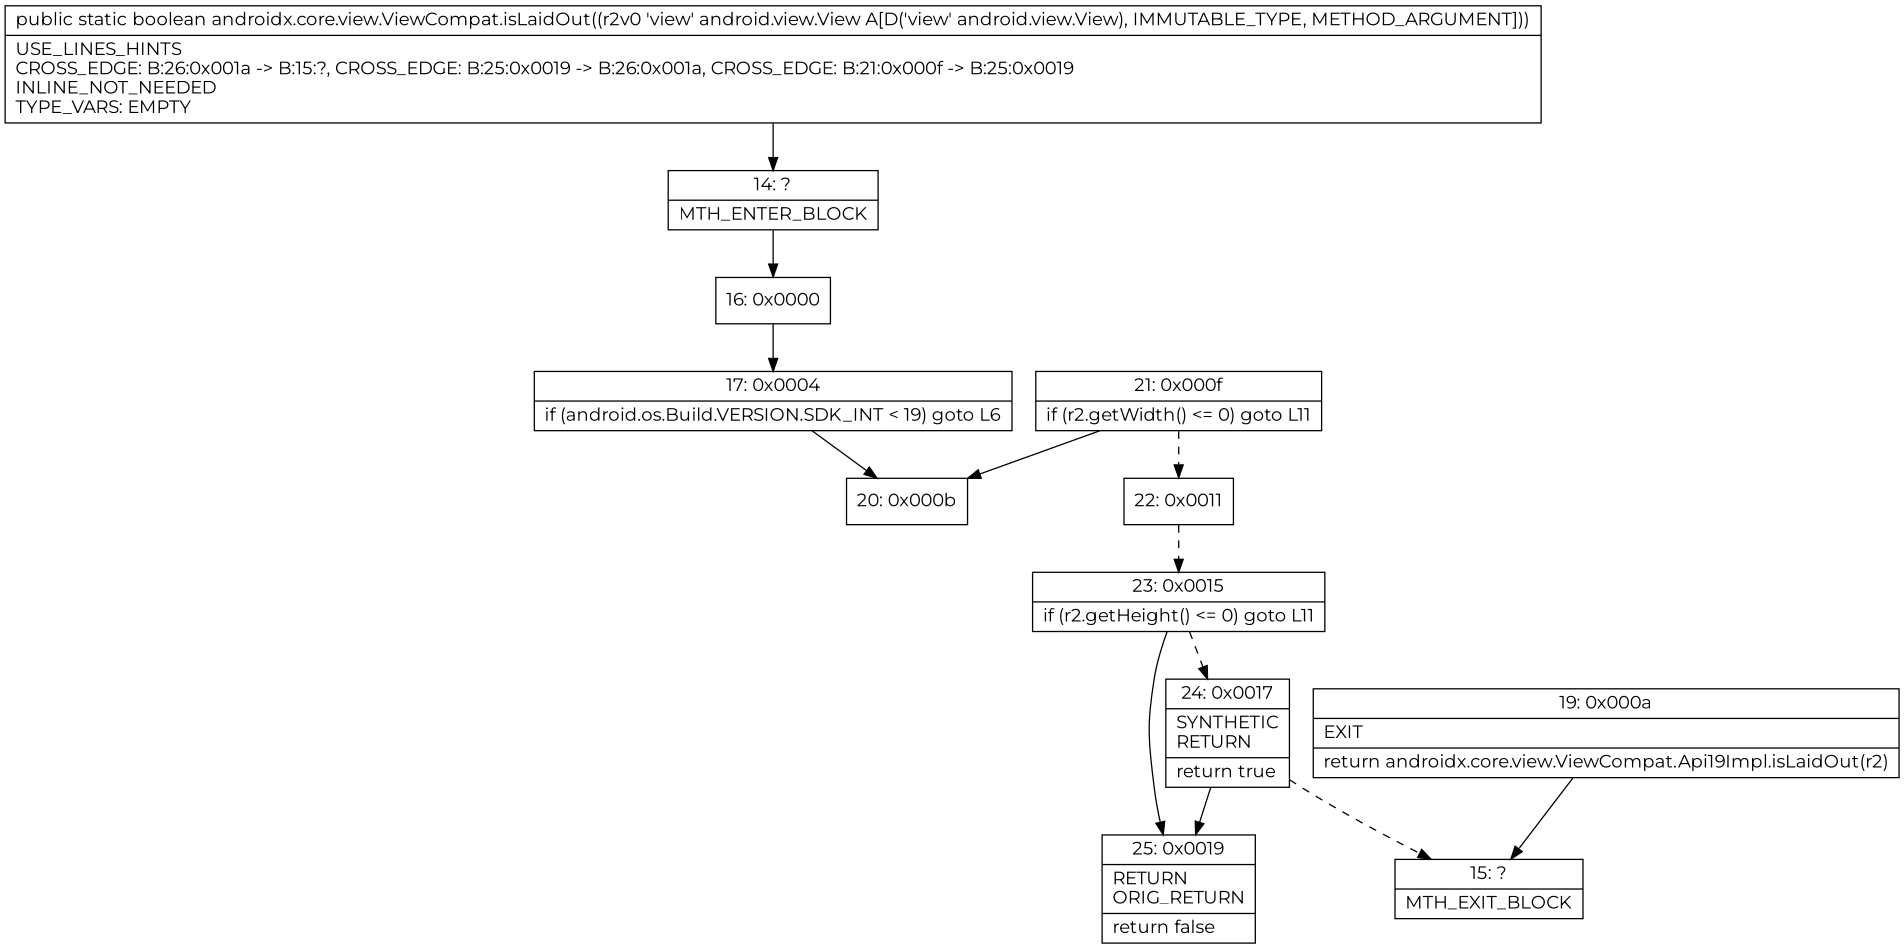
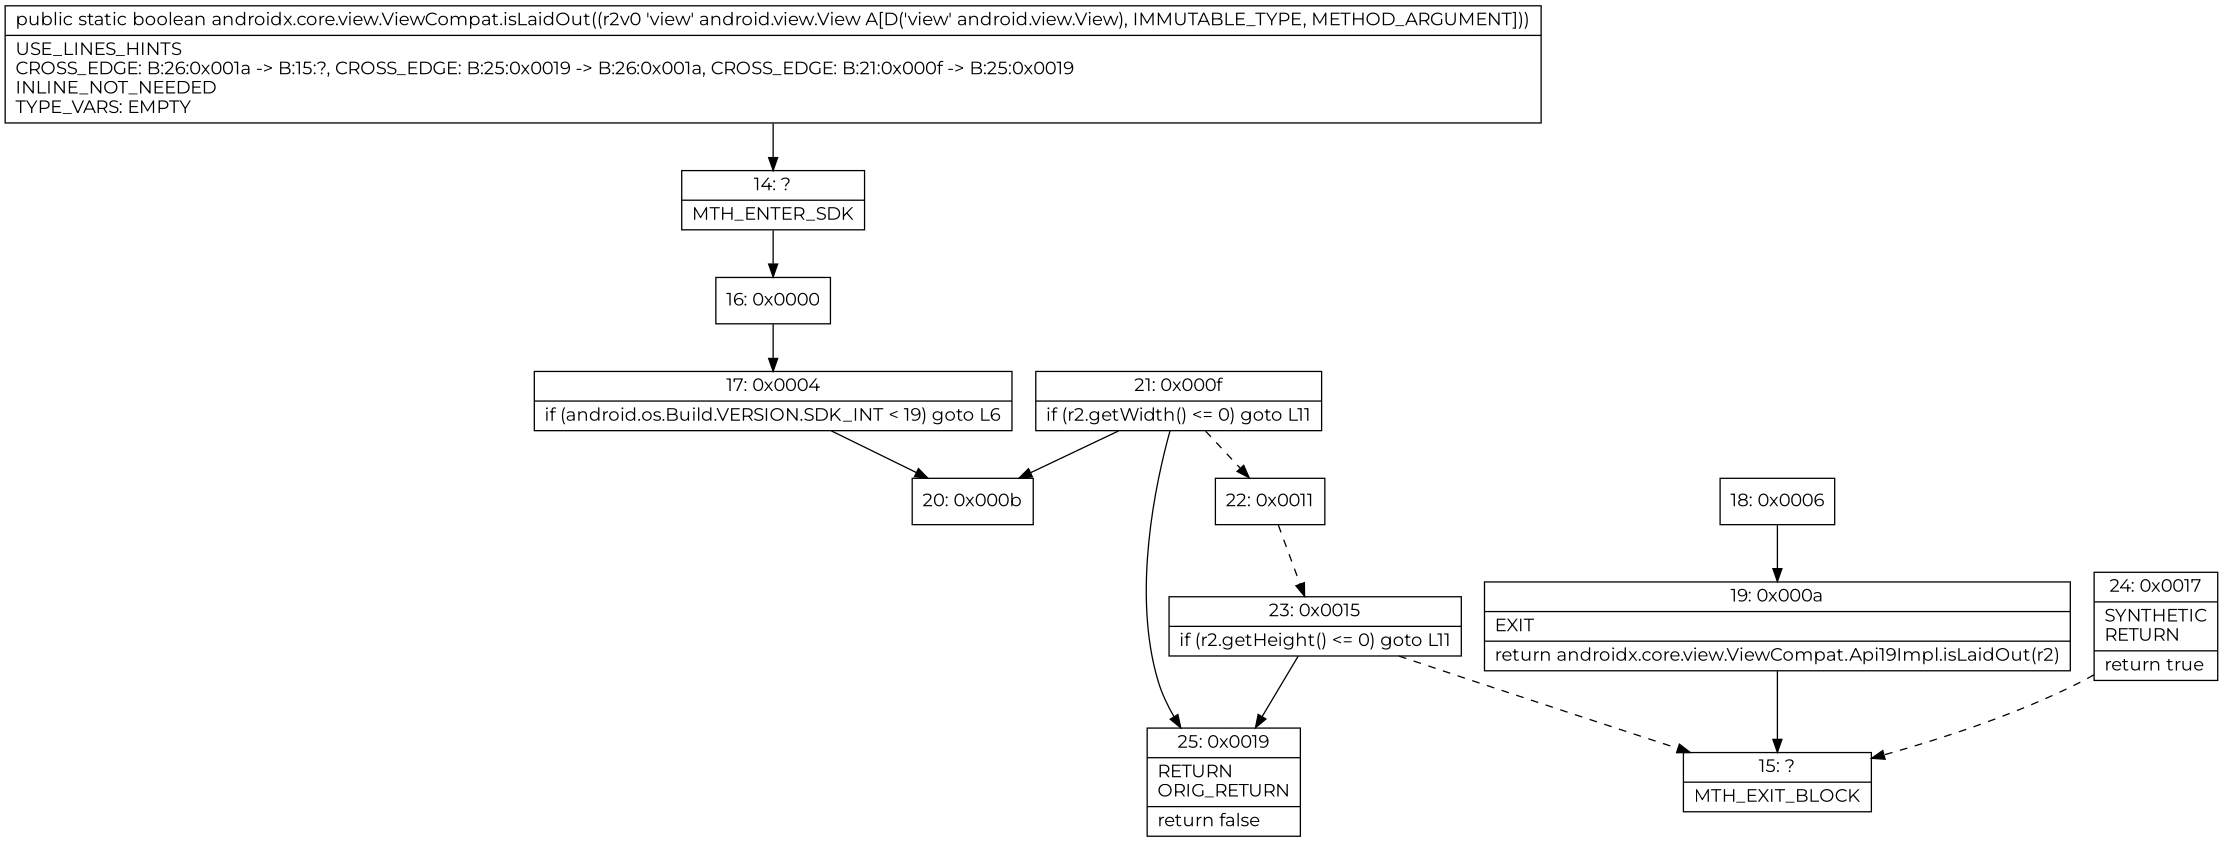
(773, 214) -> (773, 214)
none -> (1777, 501)
(1196, 649) -> (1538, 703)
(1205, 805) -> (1147, 575)
